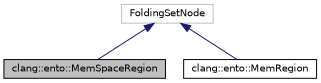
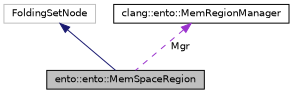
none -> (201, 14)
(85, 69) -> (126, 80)
(250, 69) -> none
